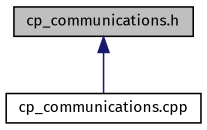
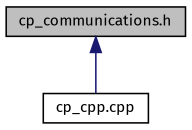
(104, 108) -> (96, 108)
